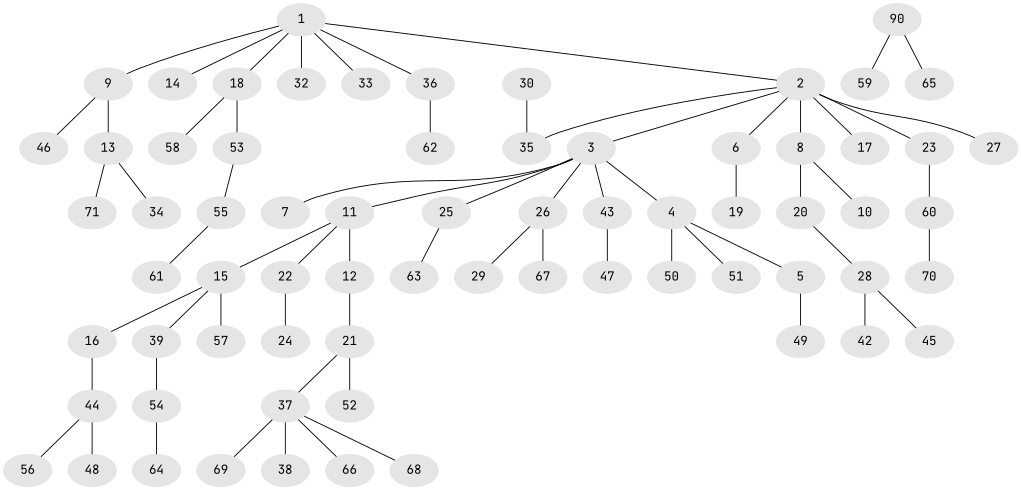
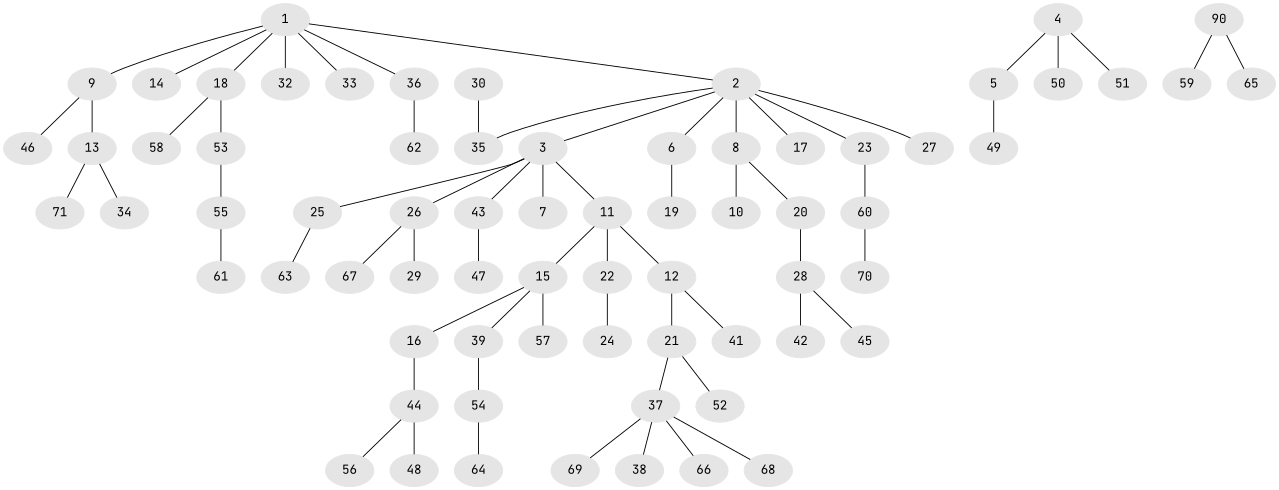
(632, 181) -> none
none -> (736, 342)
